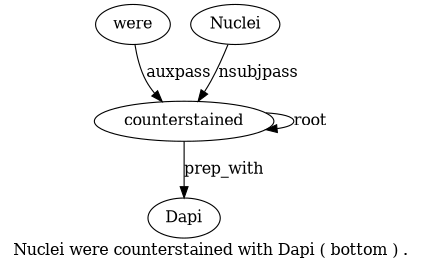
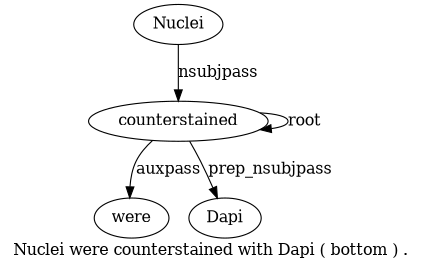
(141, 70) -> (136, 161)
(224, 170) -> (271, 170)
